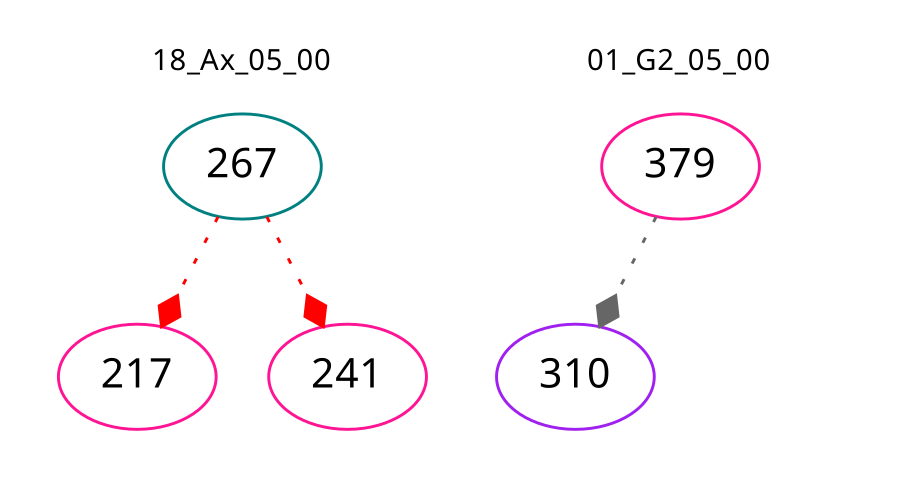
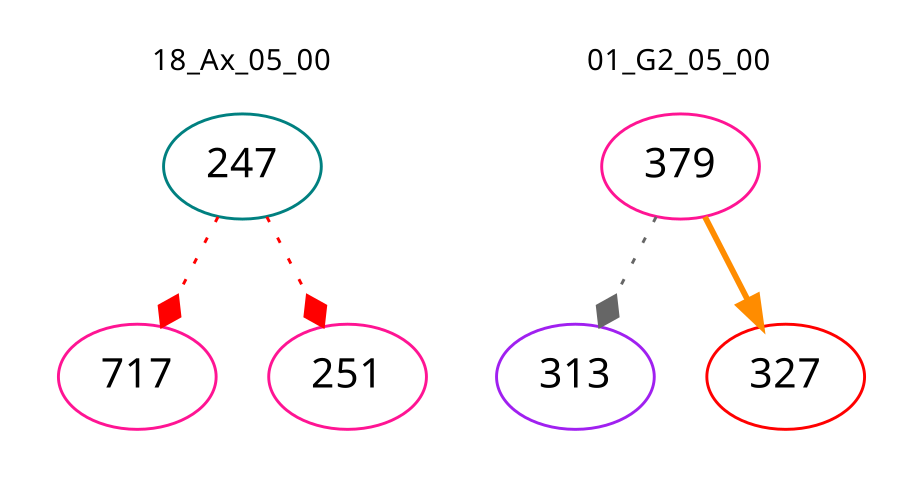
(242, 166) -> (242, 166)
(137, 377) -> (137, 377)
(348, 377) -> (348, 377)
(575, 377) -> (575, 377)
none -> (786, 377)
